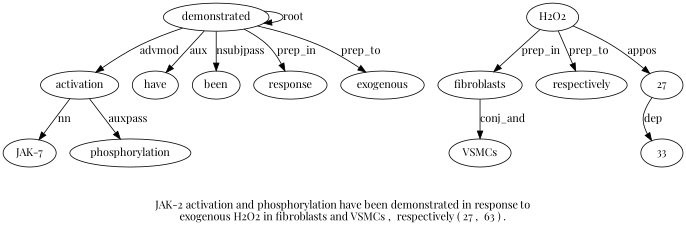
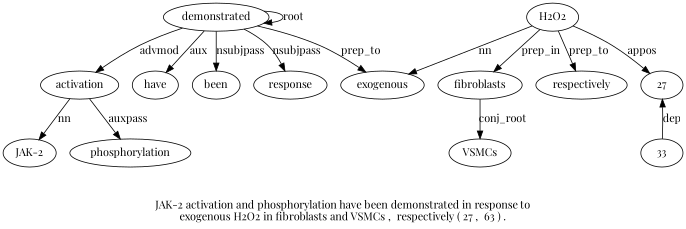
none -> (474, 49)
(297, 51) -> (297, 51)
(644, 115) -> (663, 123)
(503, 119) -> (503, 119)
(30, 153) -> (30, 153)
